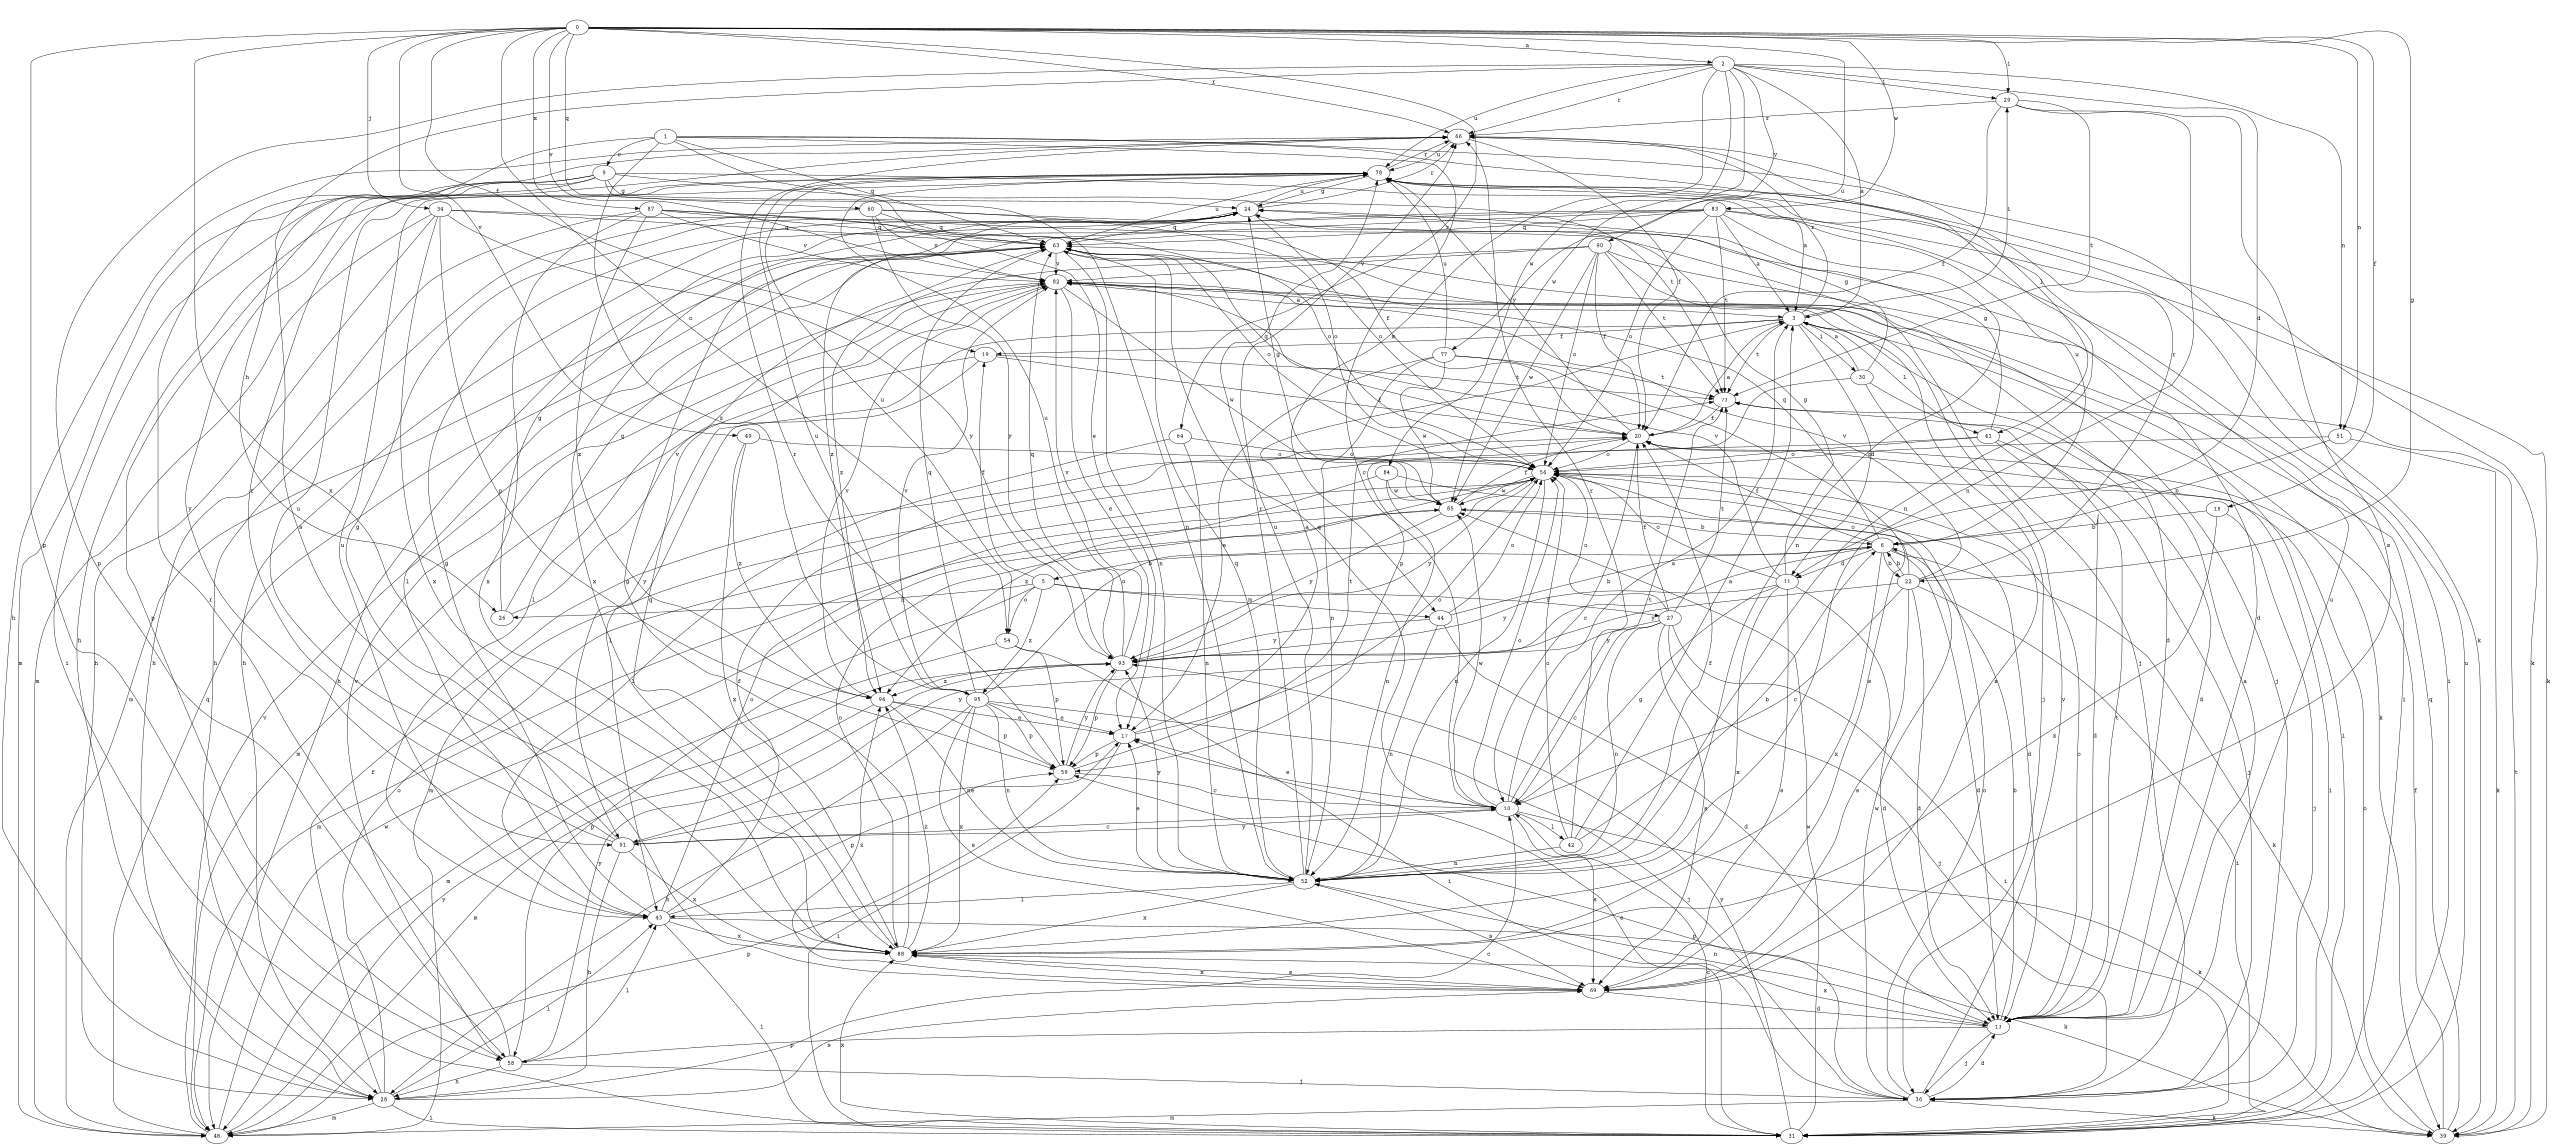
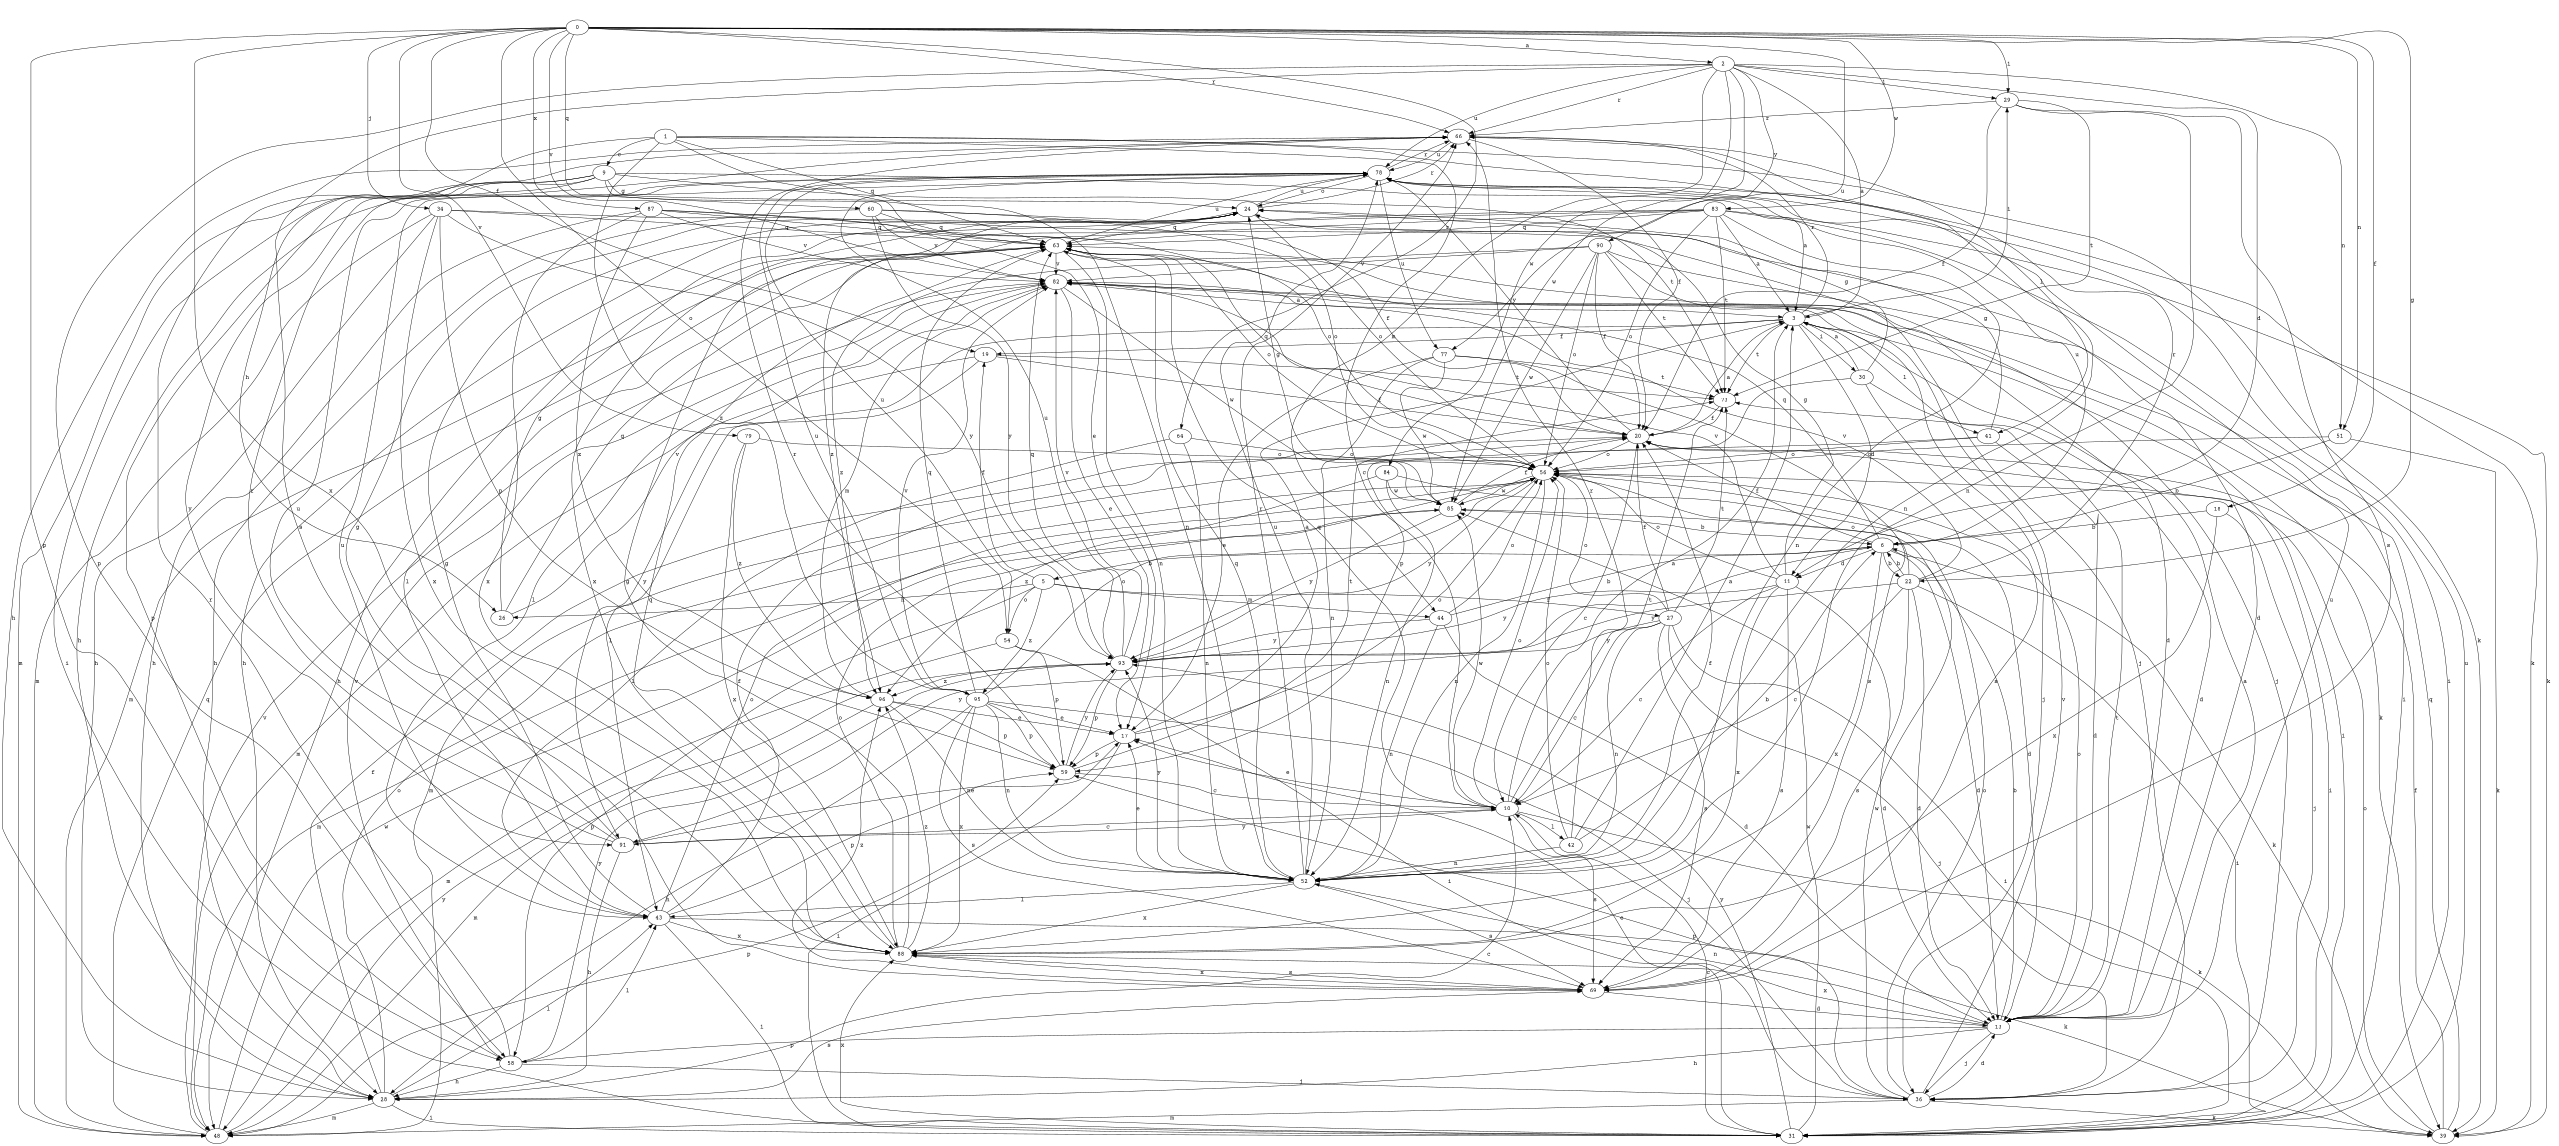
(1323, 191) -> (1323, 191)
(1441, 260) -> (1400, 265)
(748, 436) -> (748, 436)
(2473, 458) -> none
(847, 491) -> (847, 491)
(1641, 700) -> (1641, 700)
(2251, 848) -> none
(746, 932) -> none
none -> (1194, 1089)
